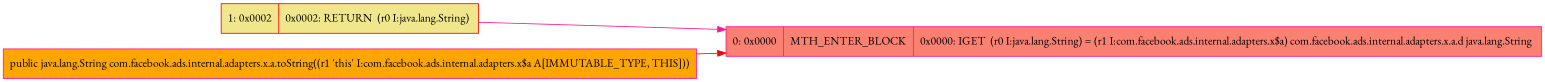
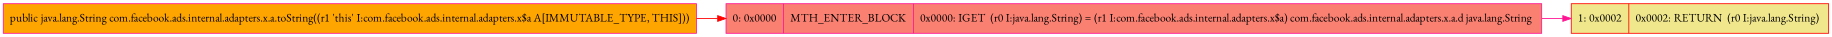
(598, 26) -> (1552, 18)
